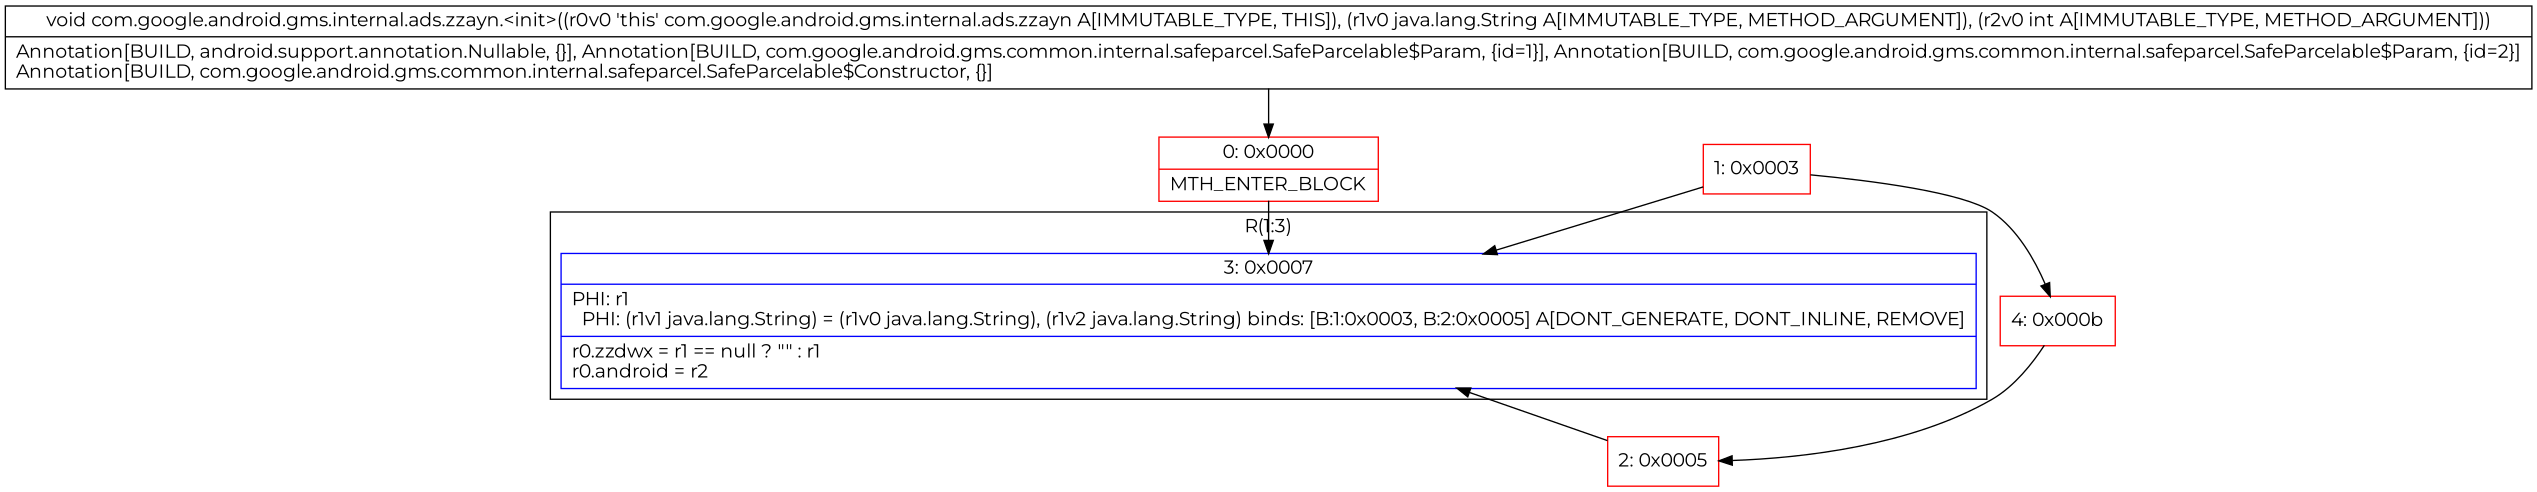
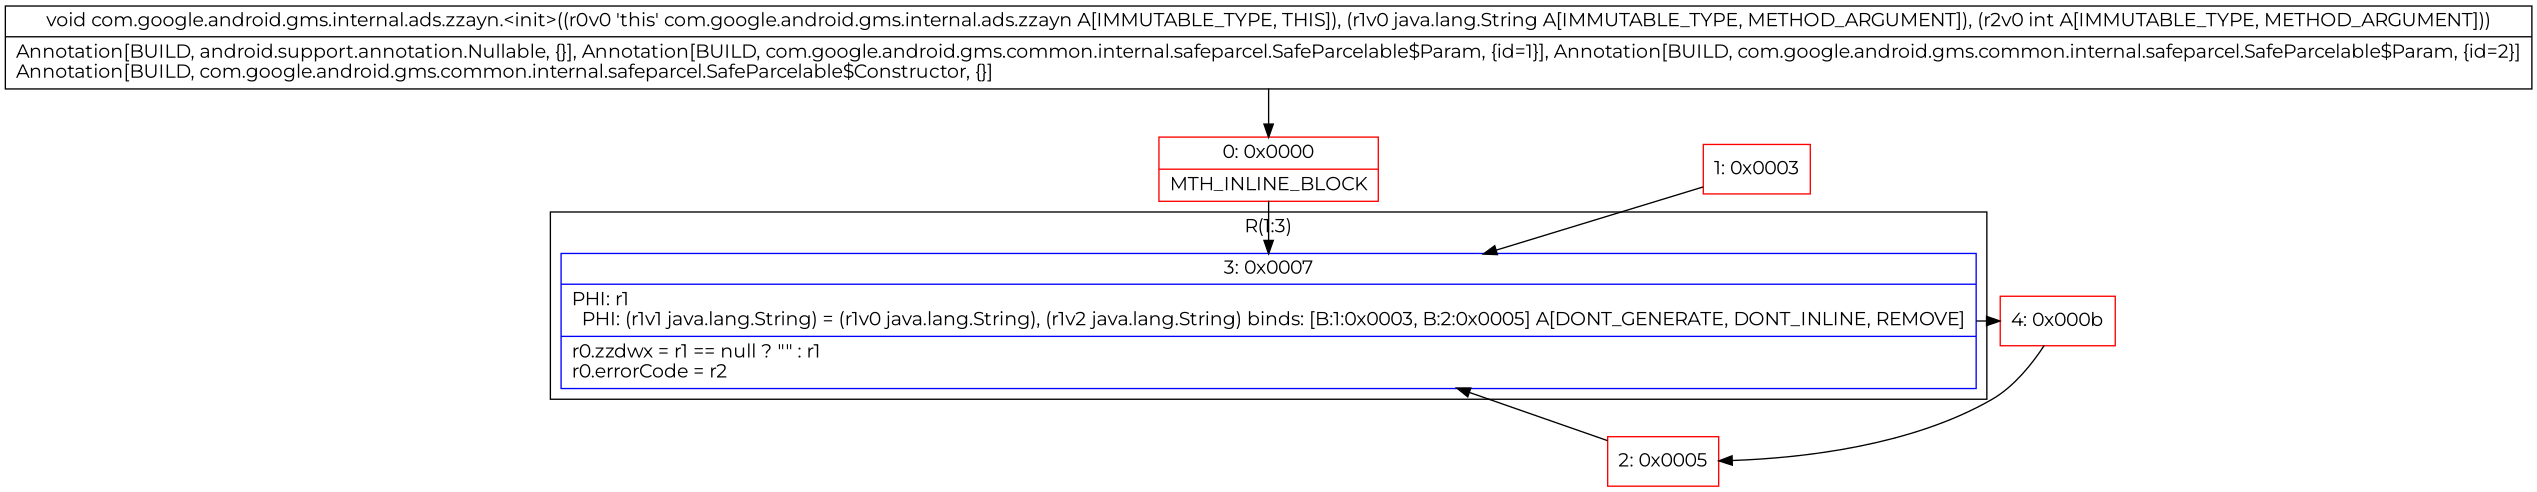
(1268, 185) -> (1269, 185)
(1947, 195) -> (1979, 321)
(641, 372) -> (650, 372)
